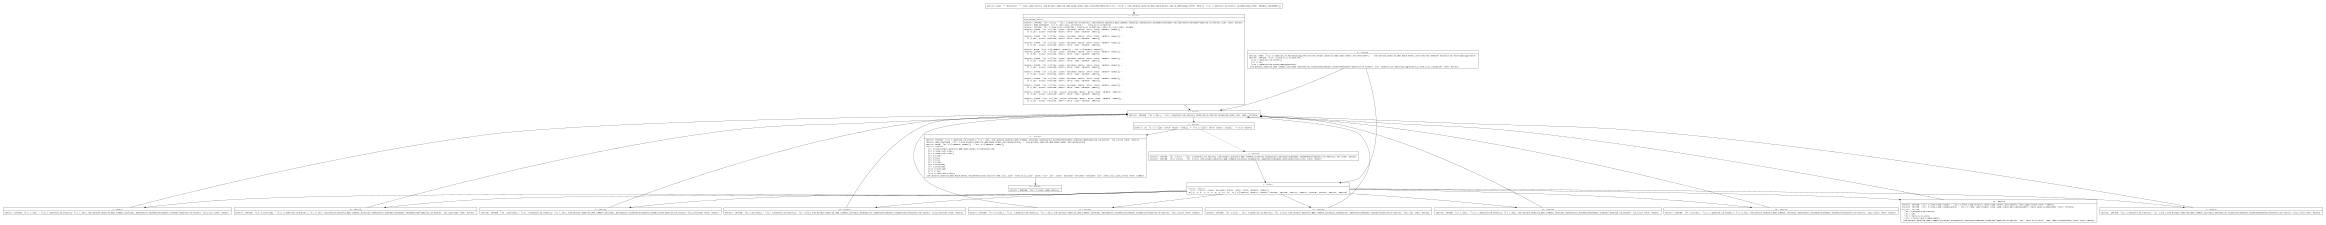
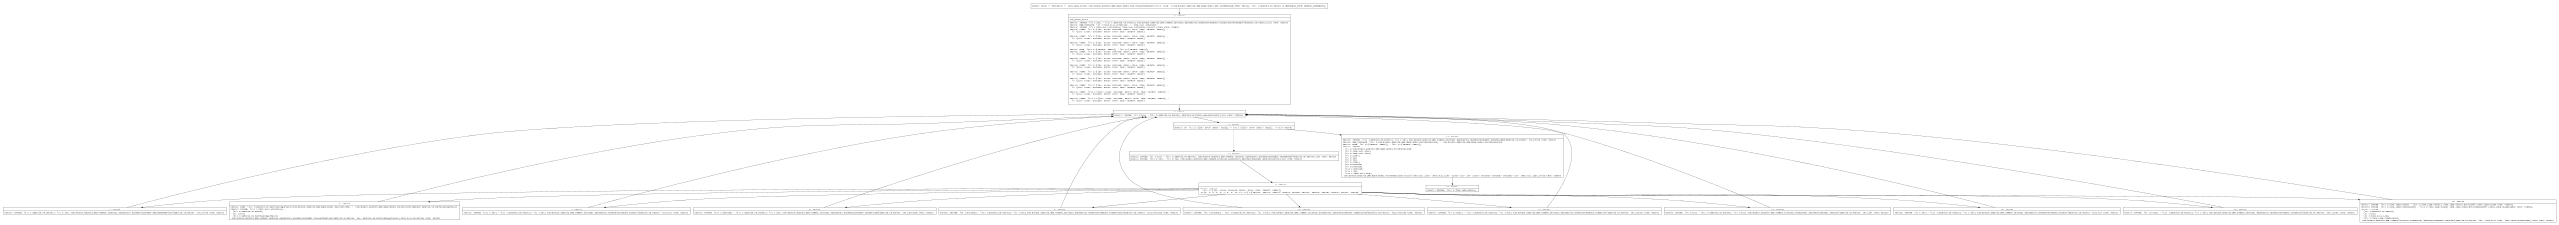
(1376, 131) -> (814, 192)
